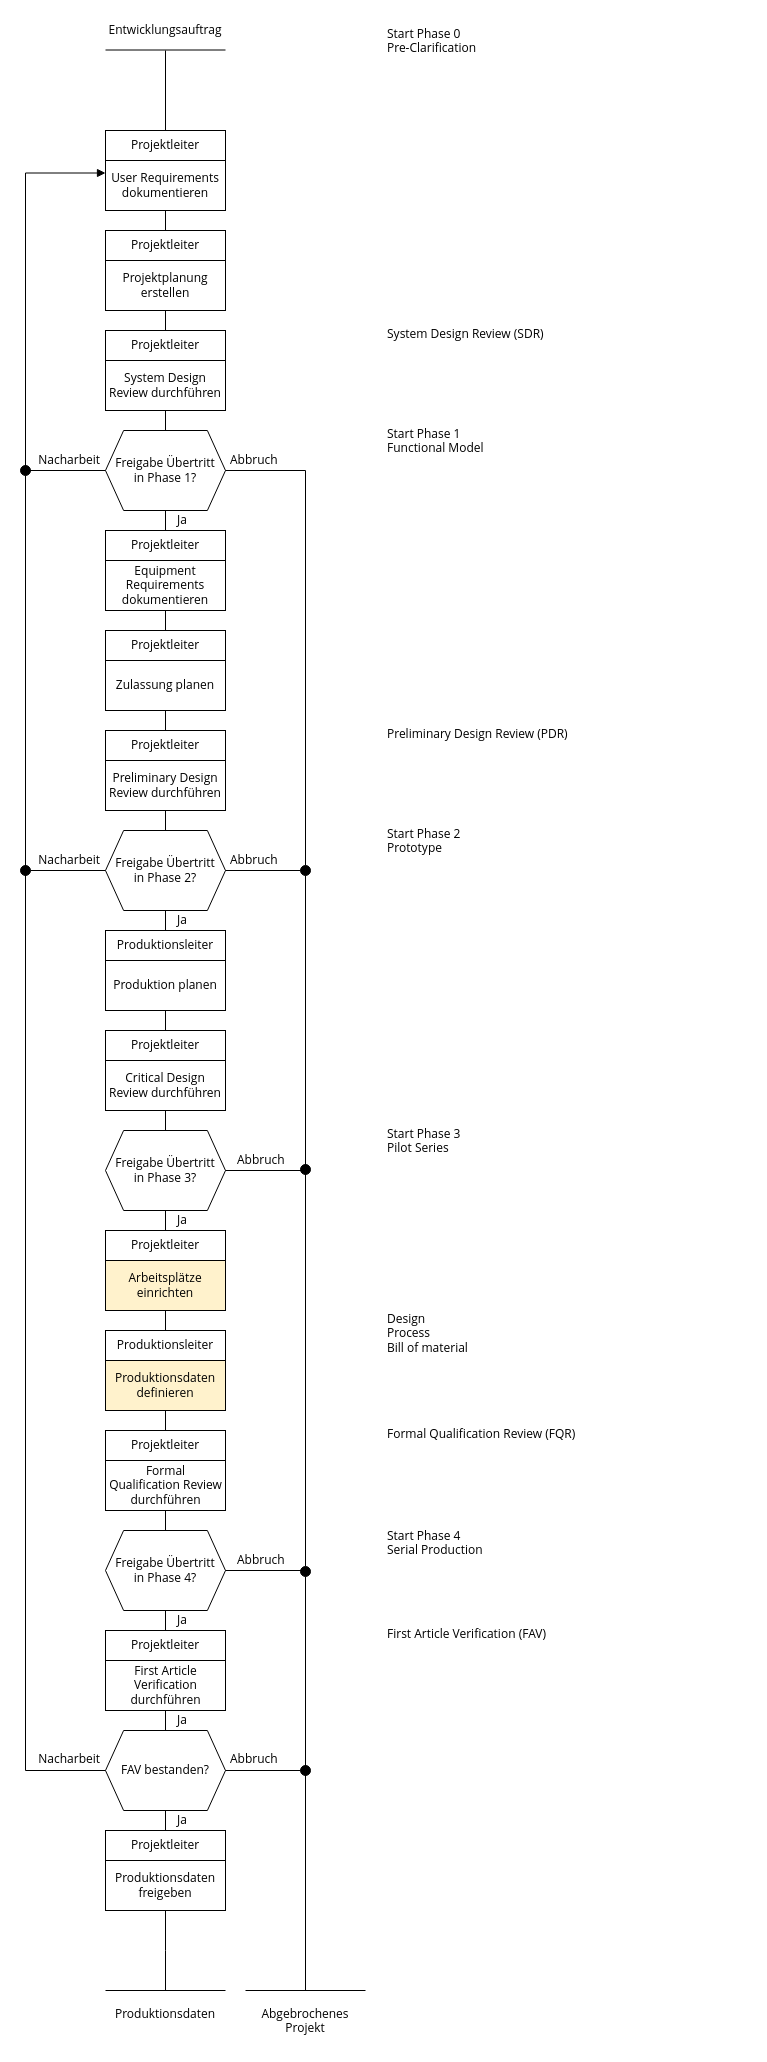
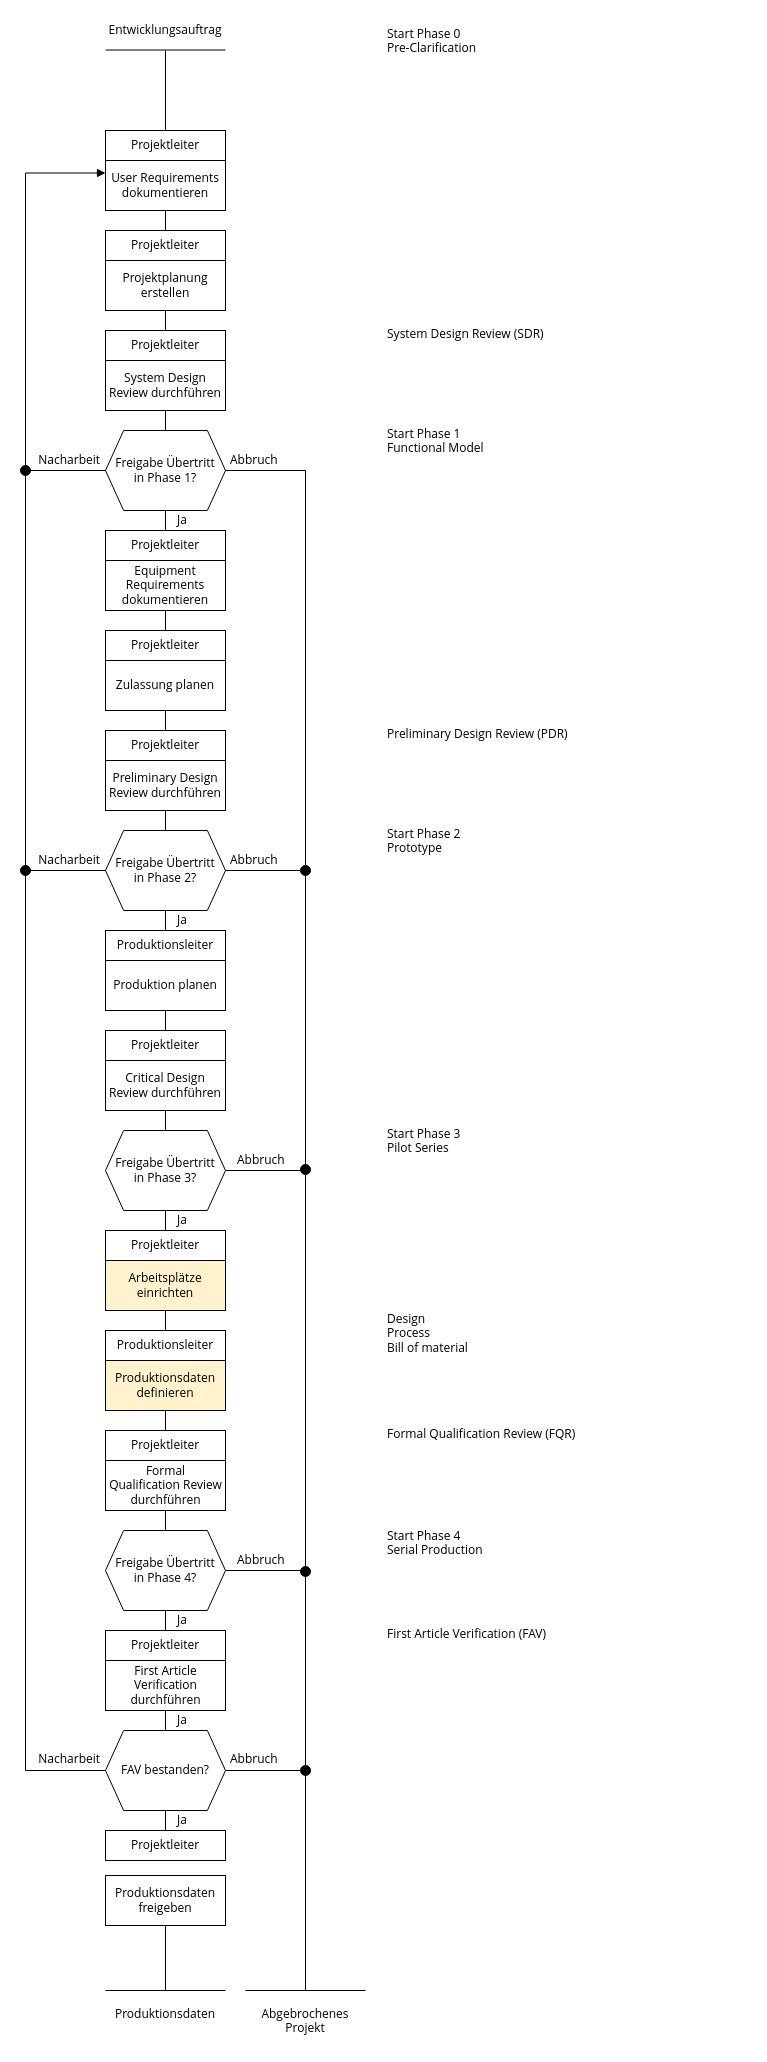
(166, 1886) -> (166, 1901)
